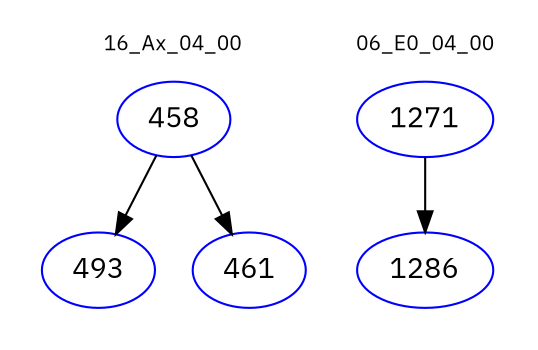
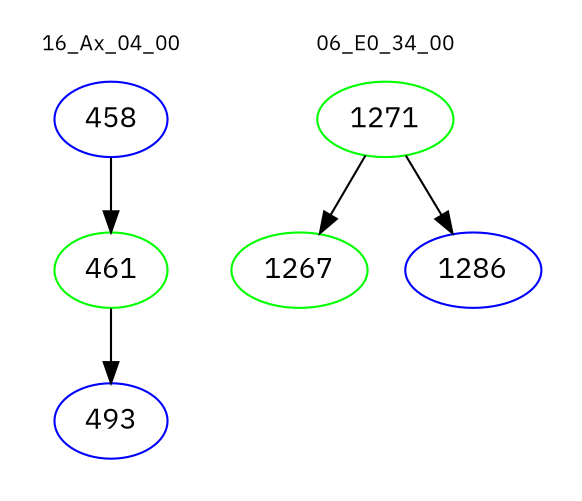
(426, 45) -> (386, 45)
(425, 119) -> (385, 119)
(141, 185) -> (111, 335)
(249, 270) -> (111, 270)
none -> (300, 270)
